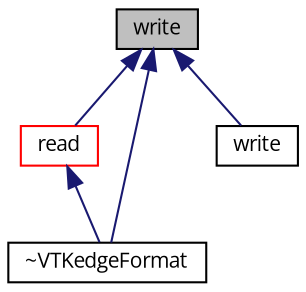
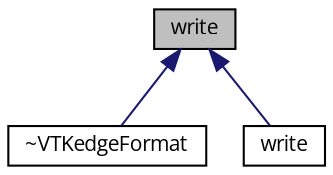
(59, 146) -> none
